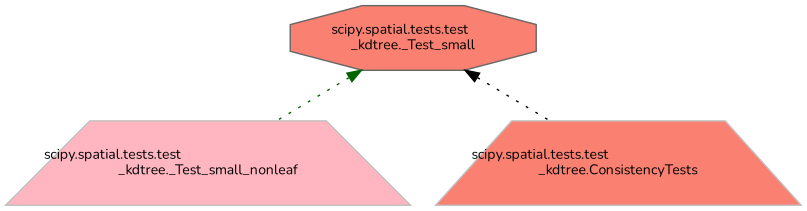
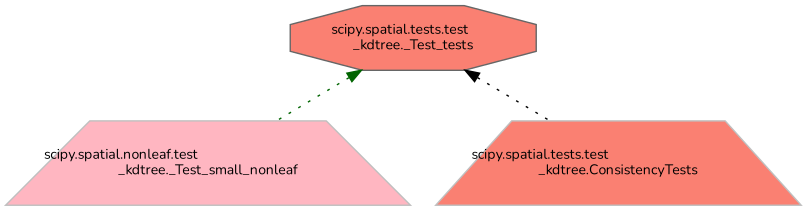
(413, 38) -> (413, 38)
(208, 163) -> (208, 163)
